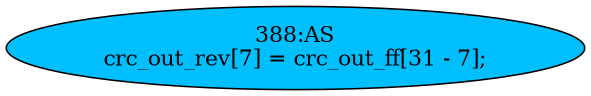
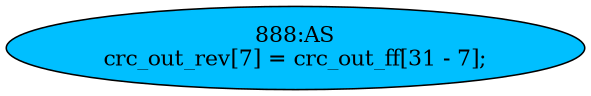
(296, 48) -> (296, 48)
